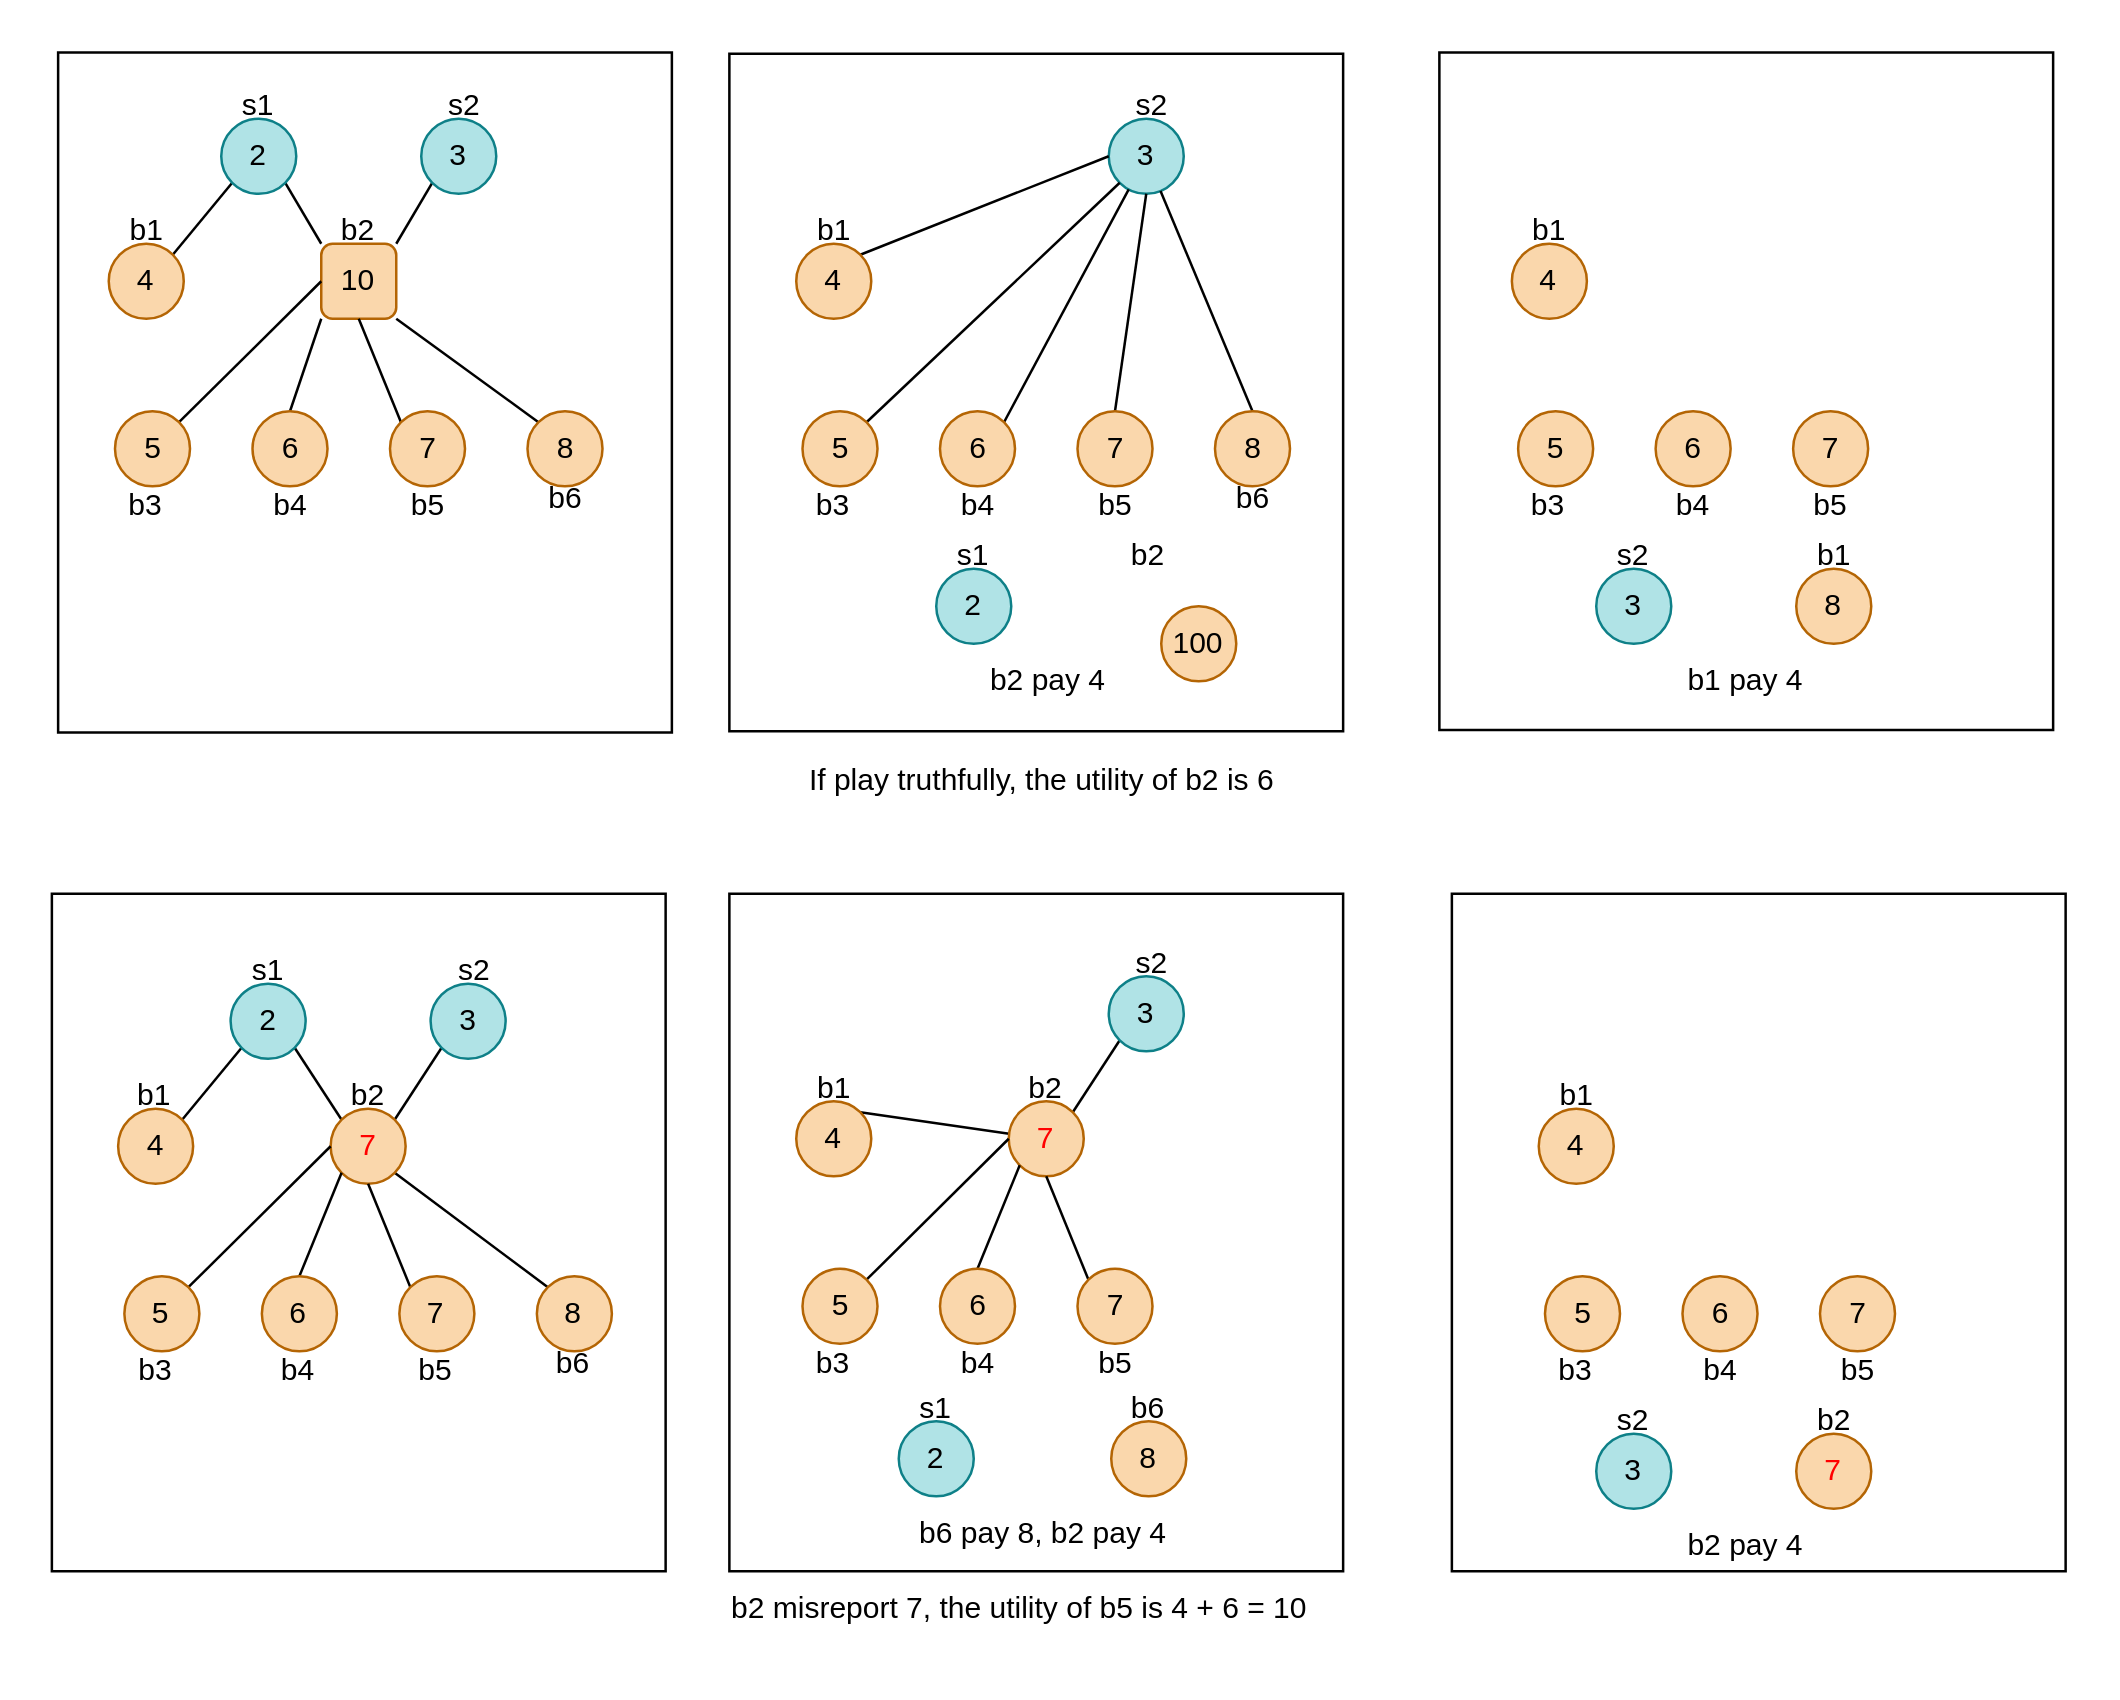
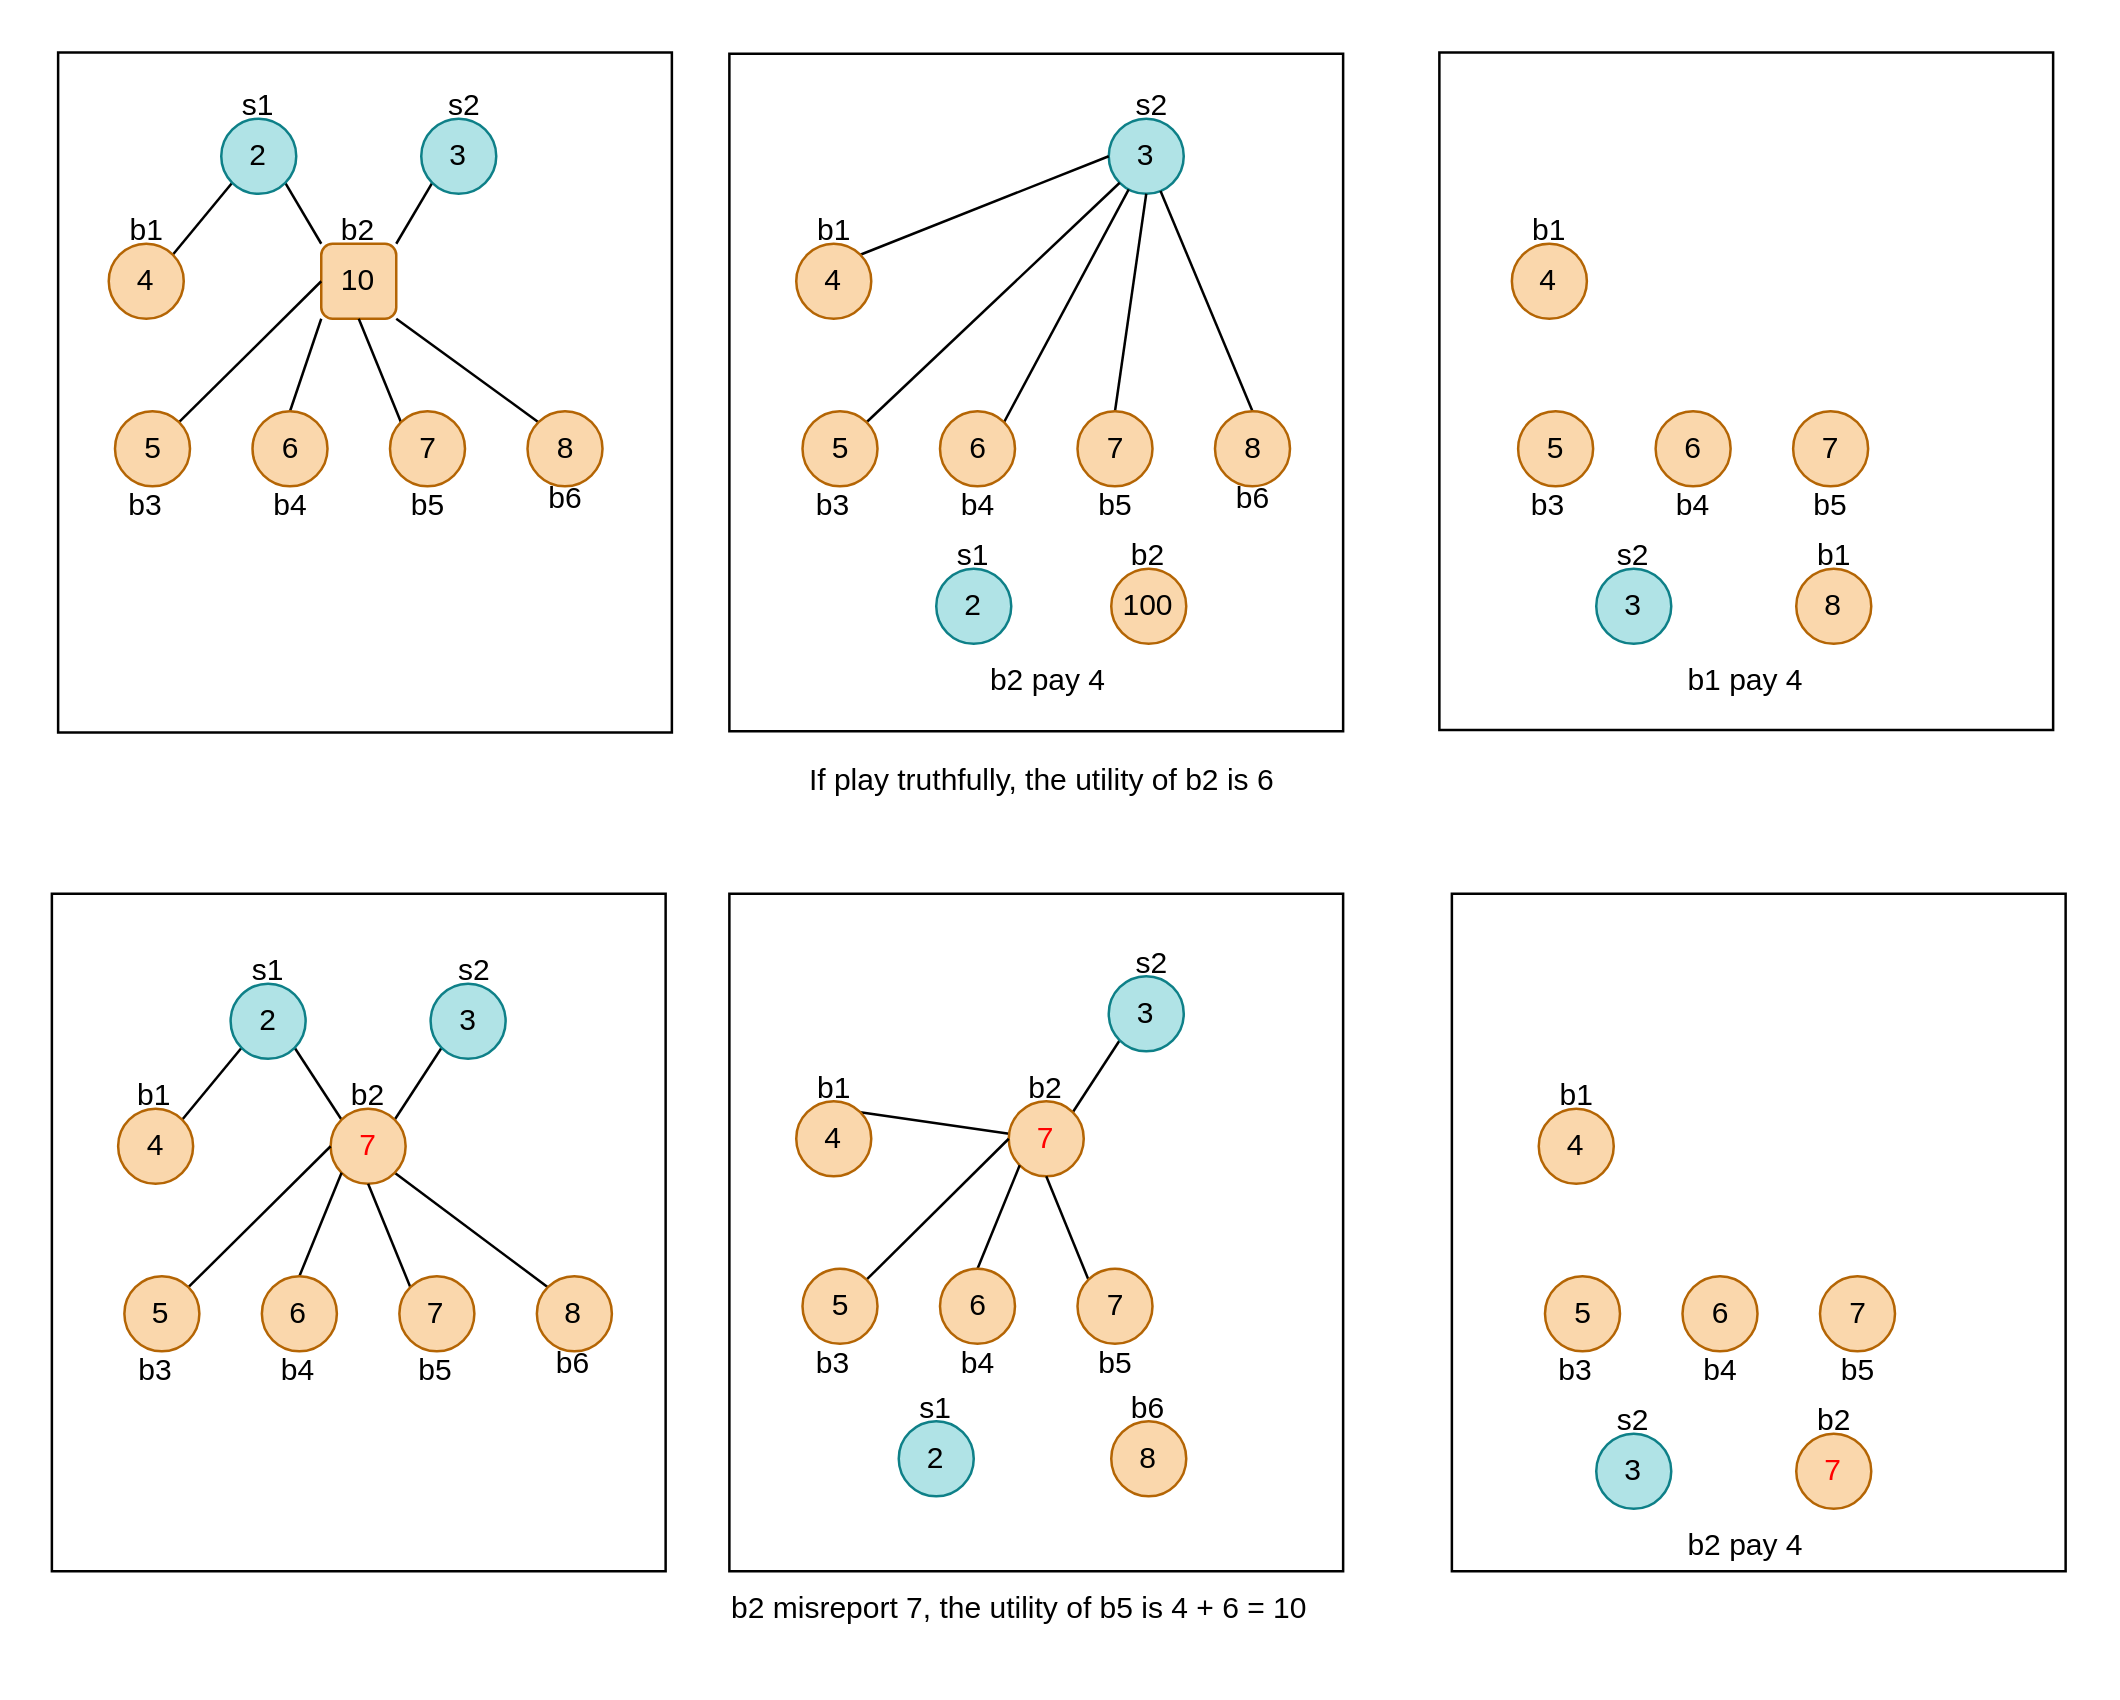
(1199, 644) -> (1149, 606)
(1044, 1534) -> none
